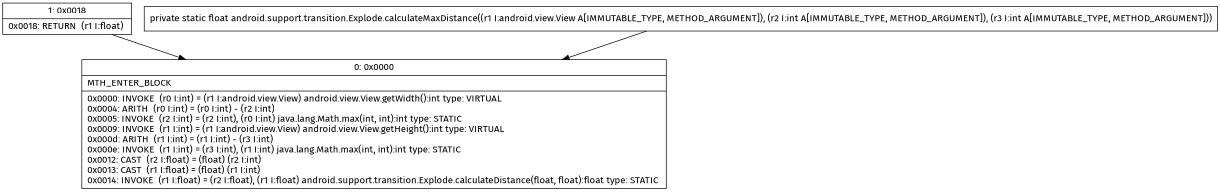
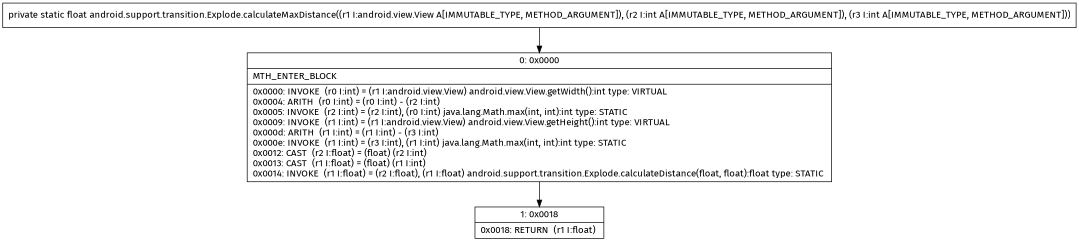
(145, 46) -> (539, 191)
